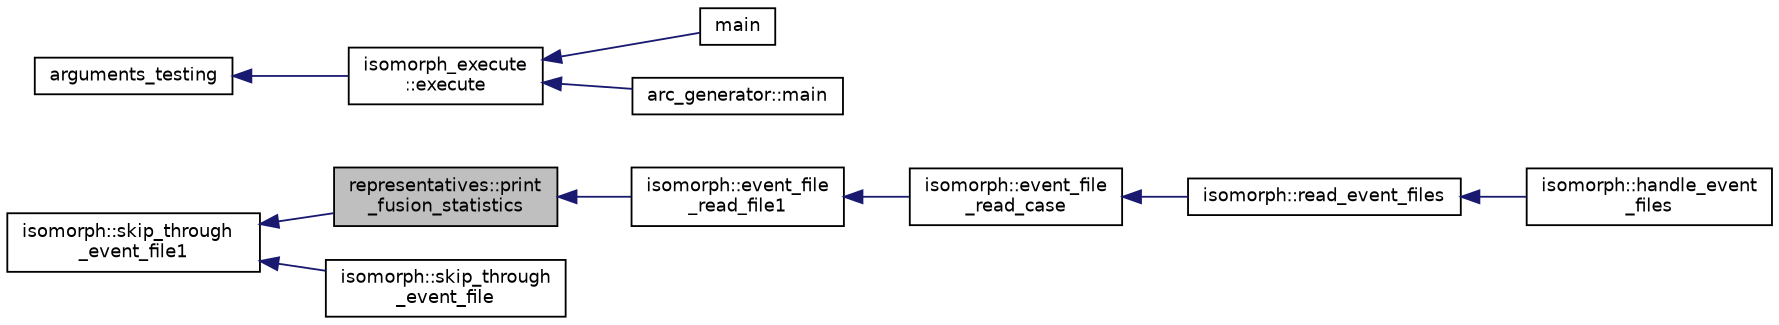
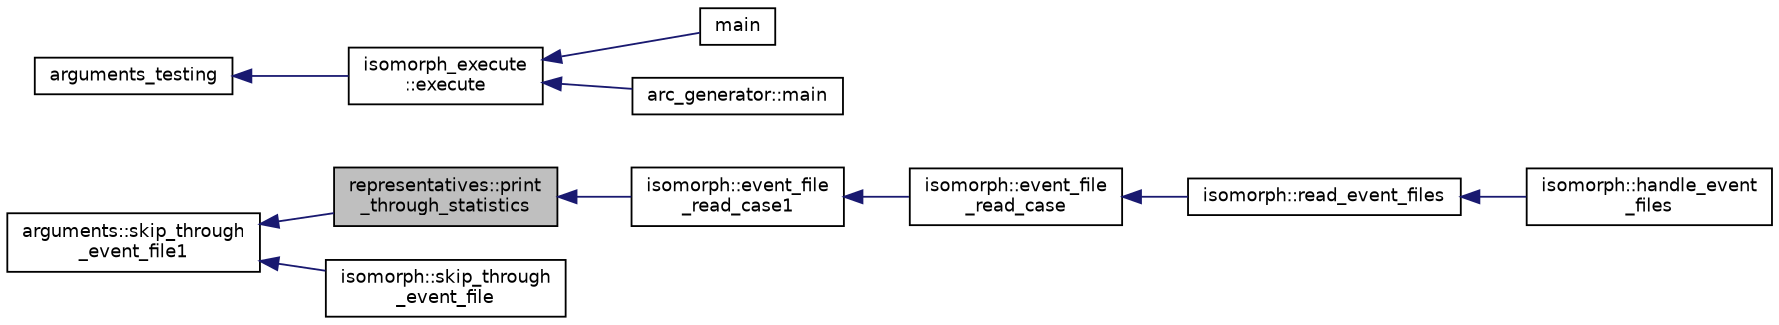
(446, 197) -> (446, 197)
(738, 197) -> (738, 197)
(134, 243) -> (134, 243)
